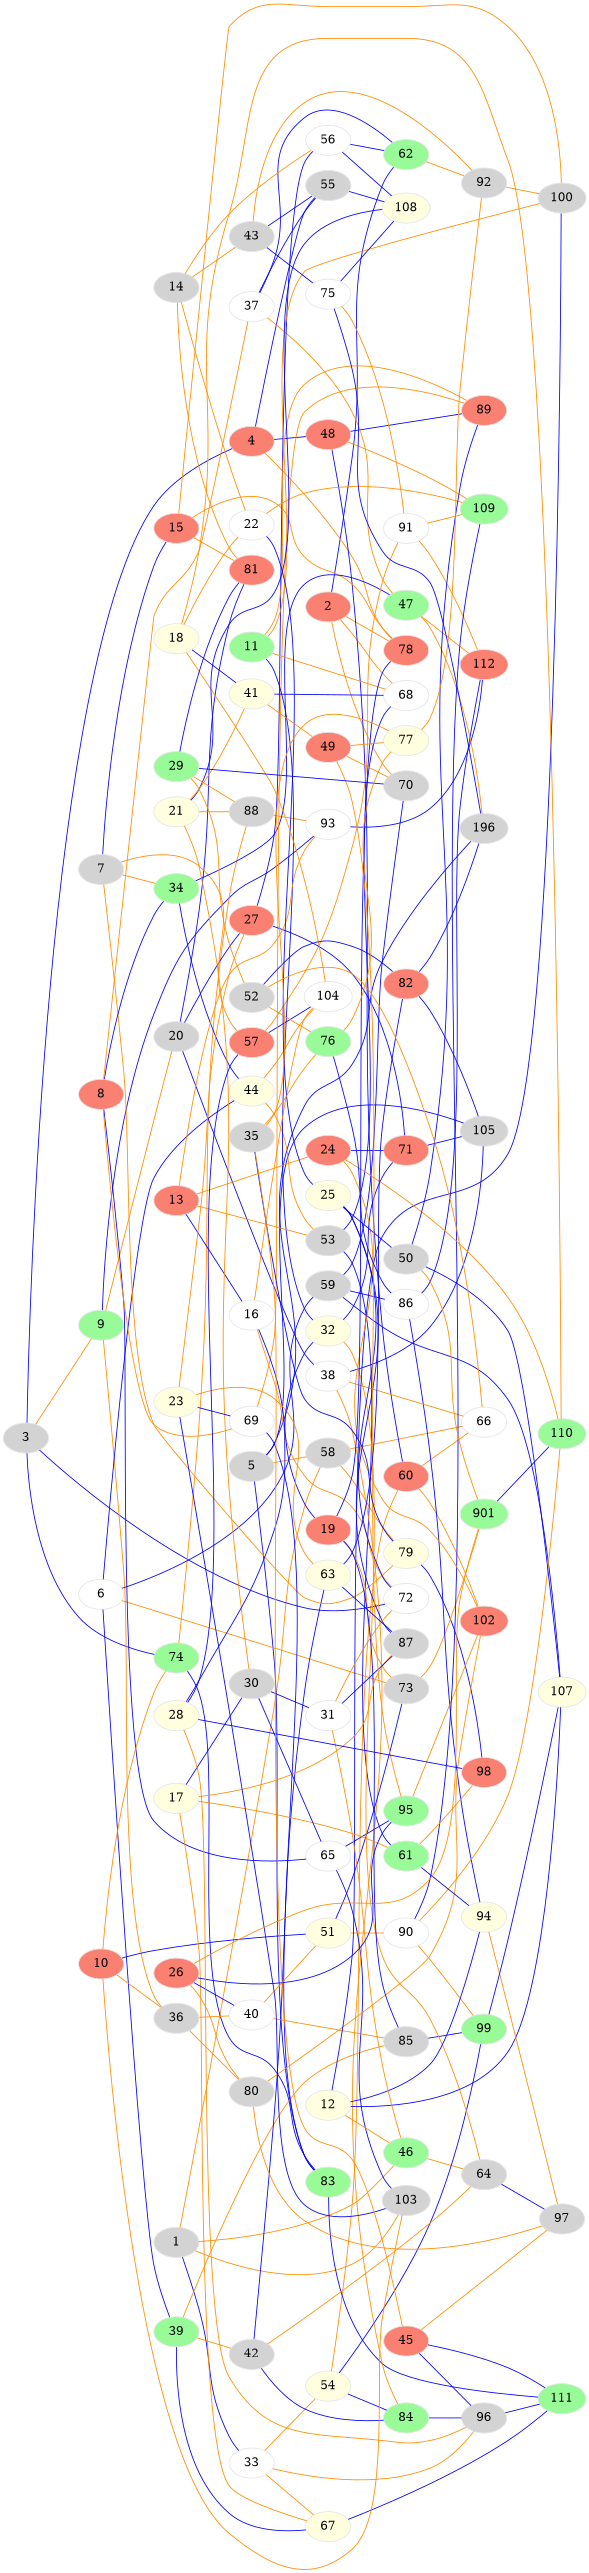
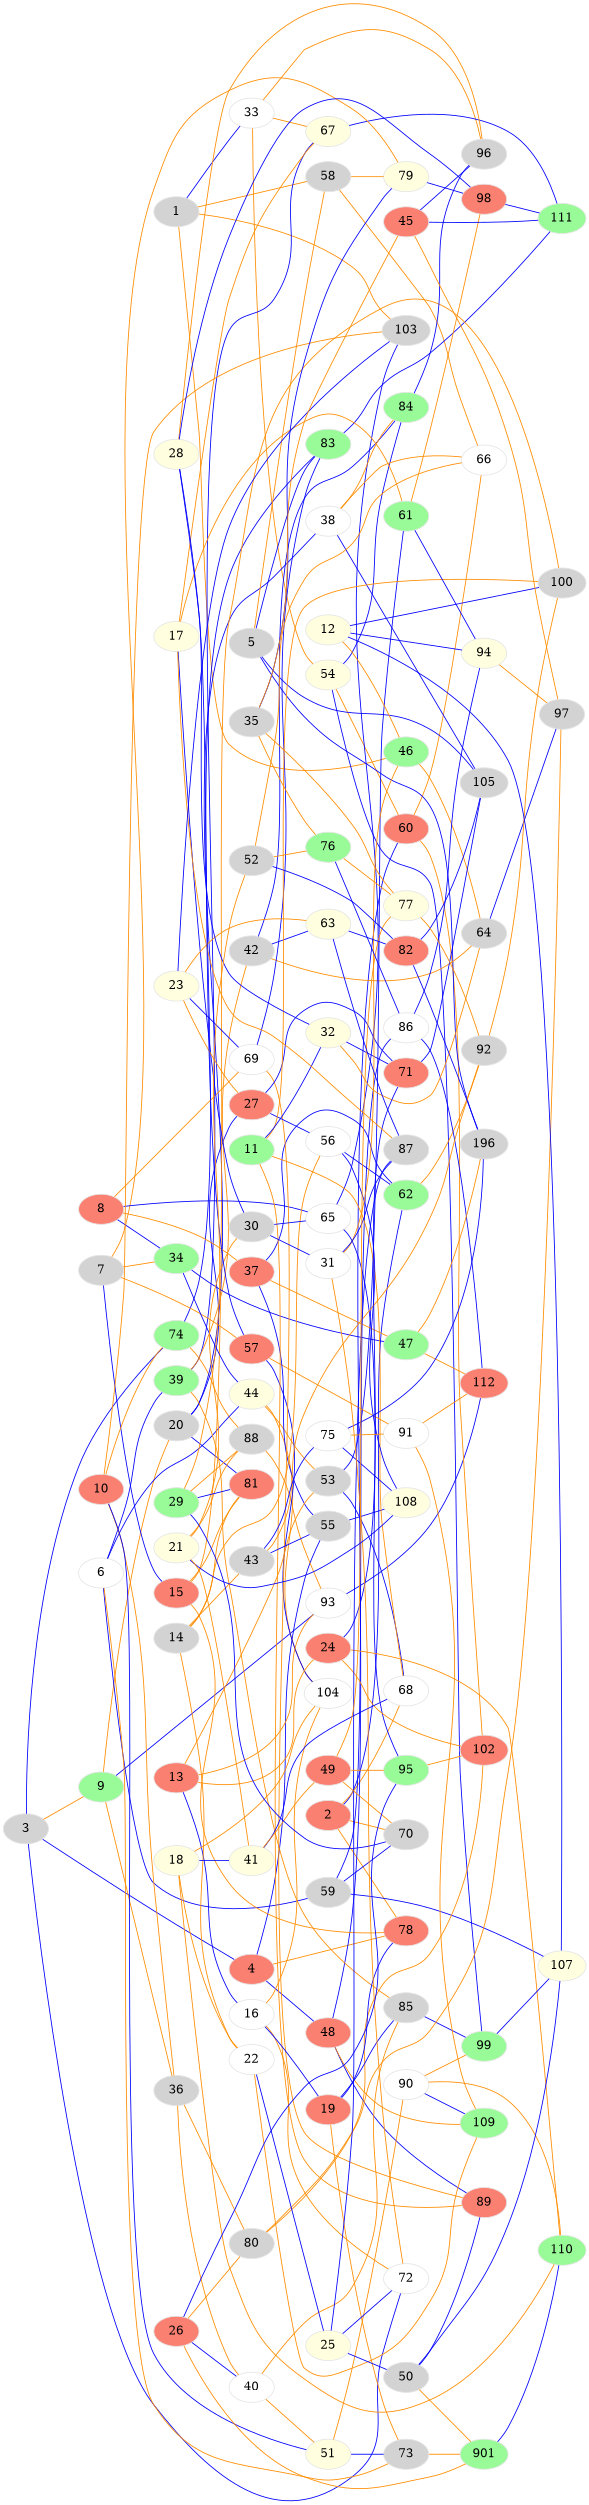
(252, 307) -> (252, 1272)
(522, 2408) -> (523, 209)
